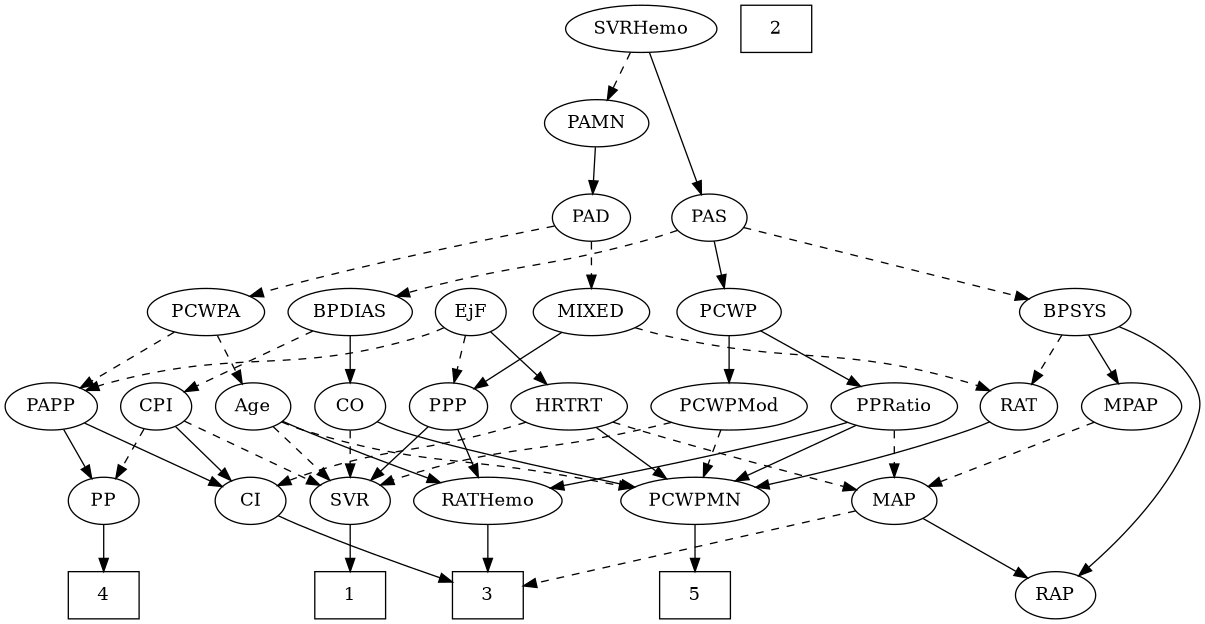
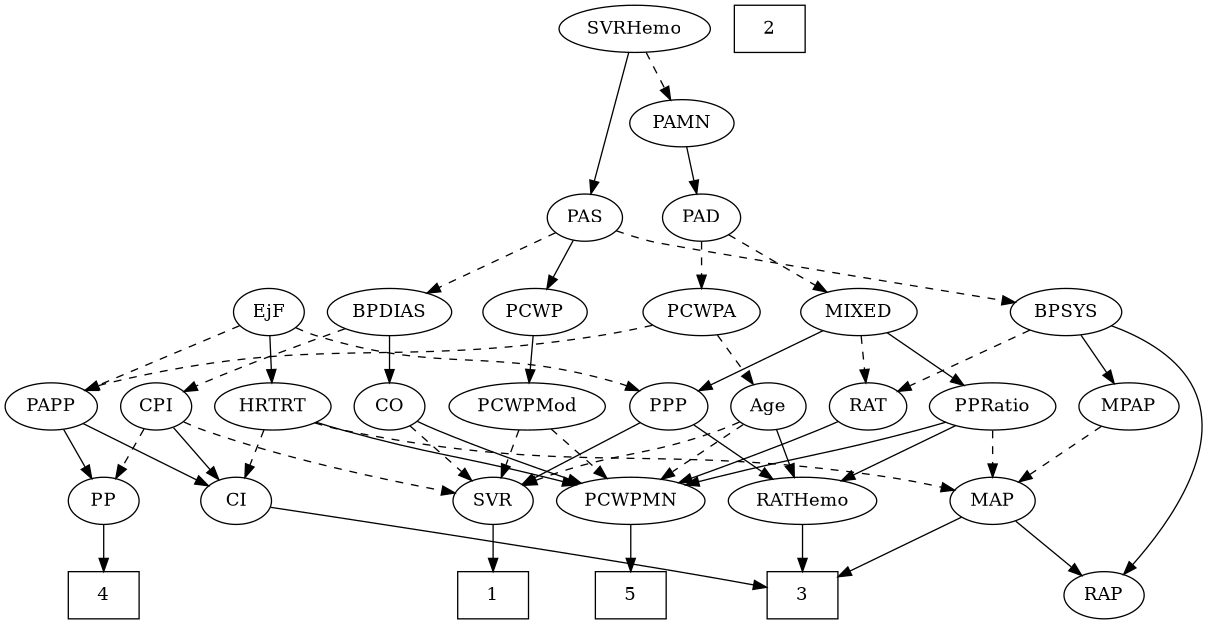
(787, 346) -> (920, 355)
(704, 545) -> (906, 544)
